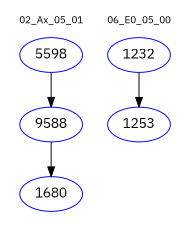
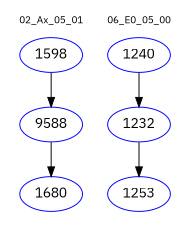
(51, 55) -> (51, 55)
none -> (139, 55)
